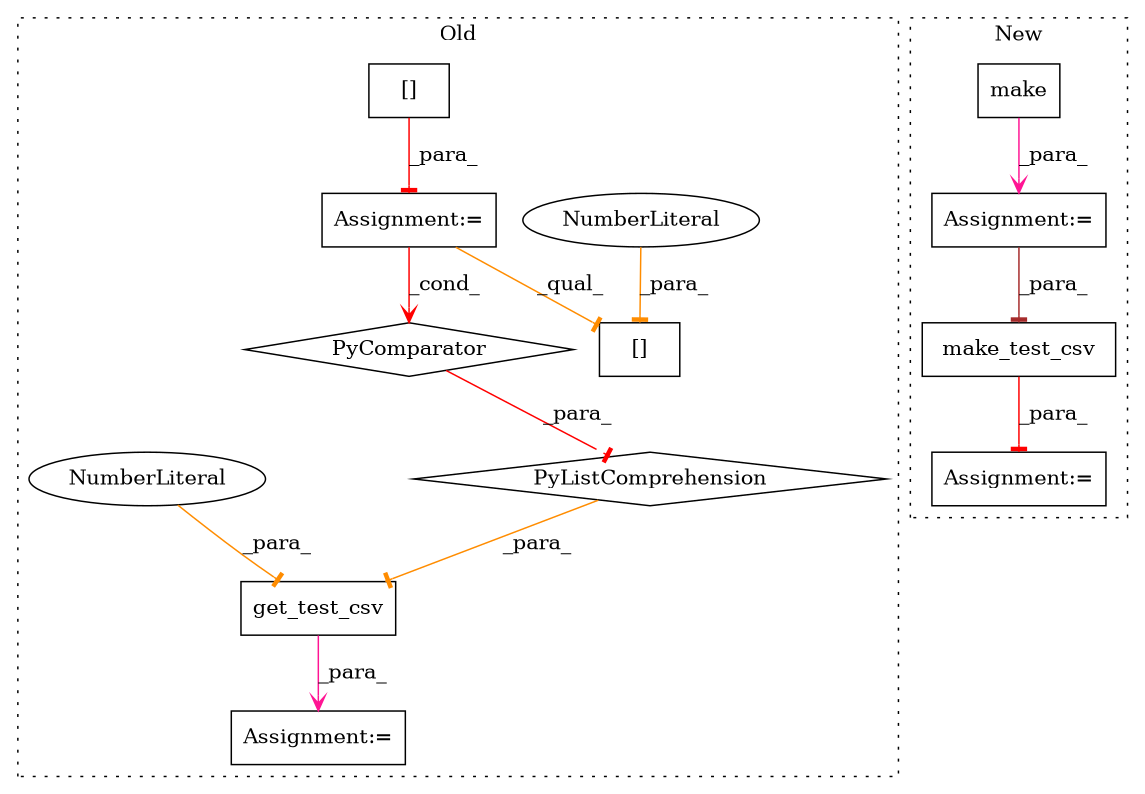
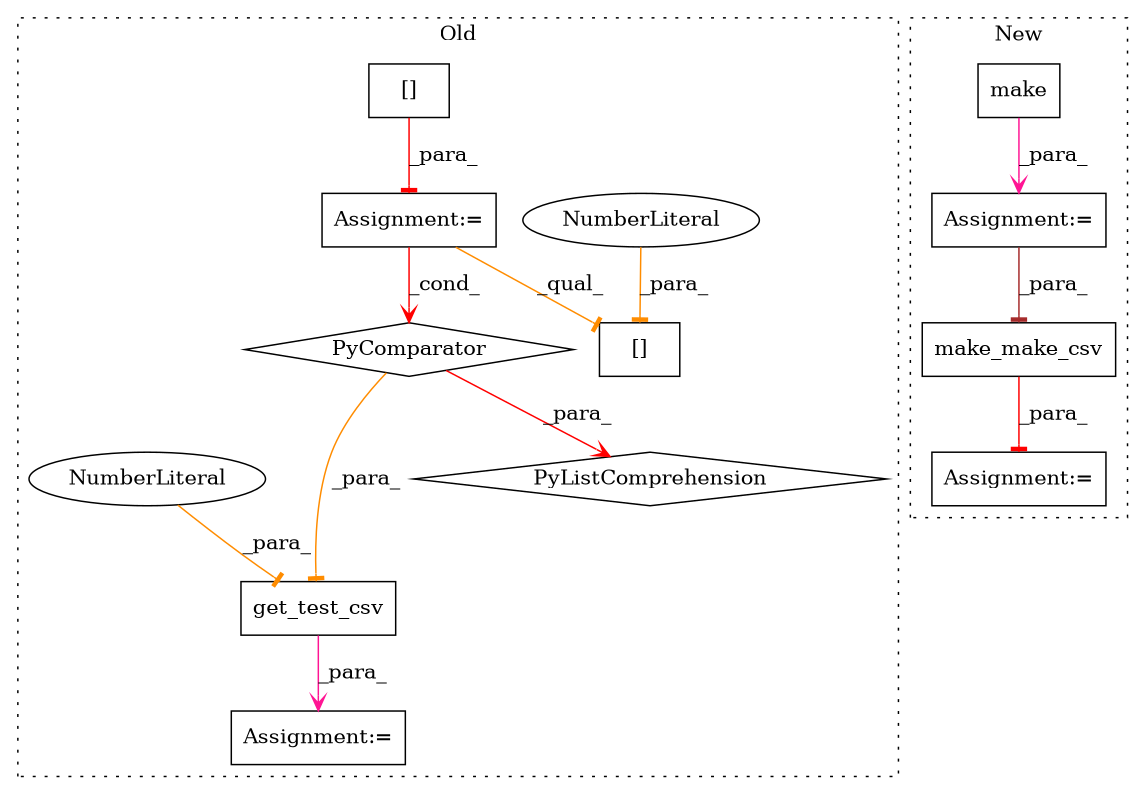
(1019, 350) -> (1019, 350)
(521, 410) -> (521, 410)
(495, 539) -> (328, 465)
